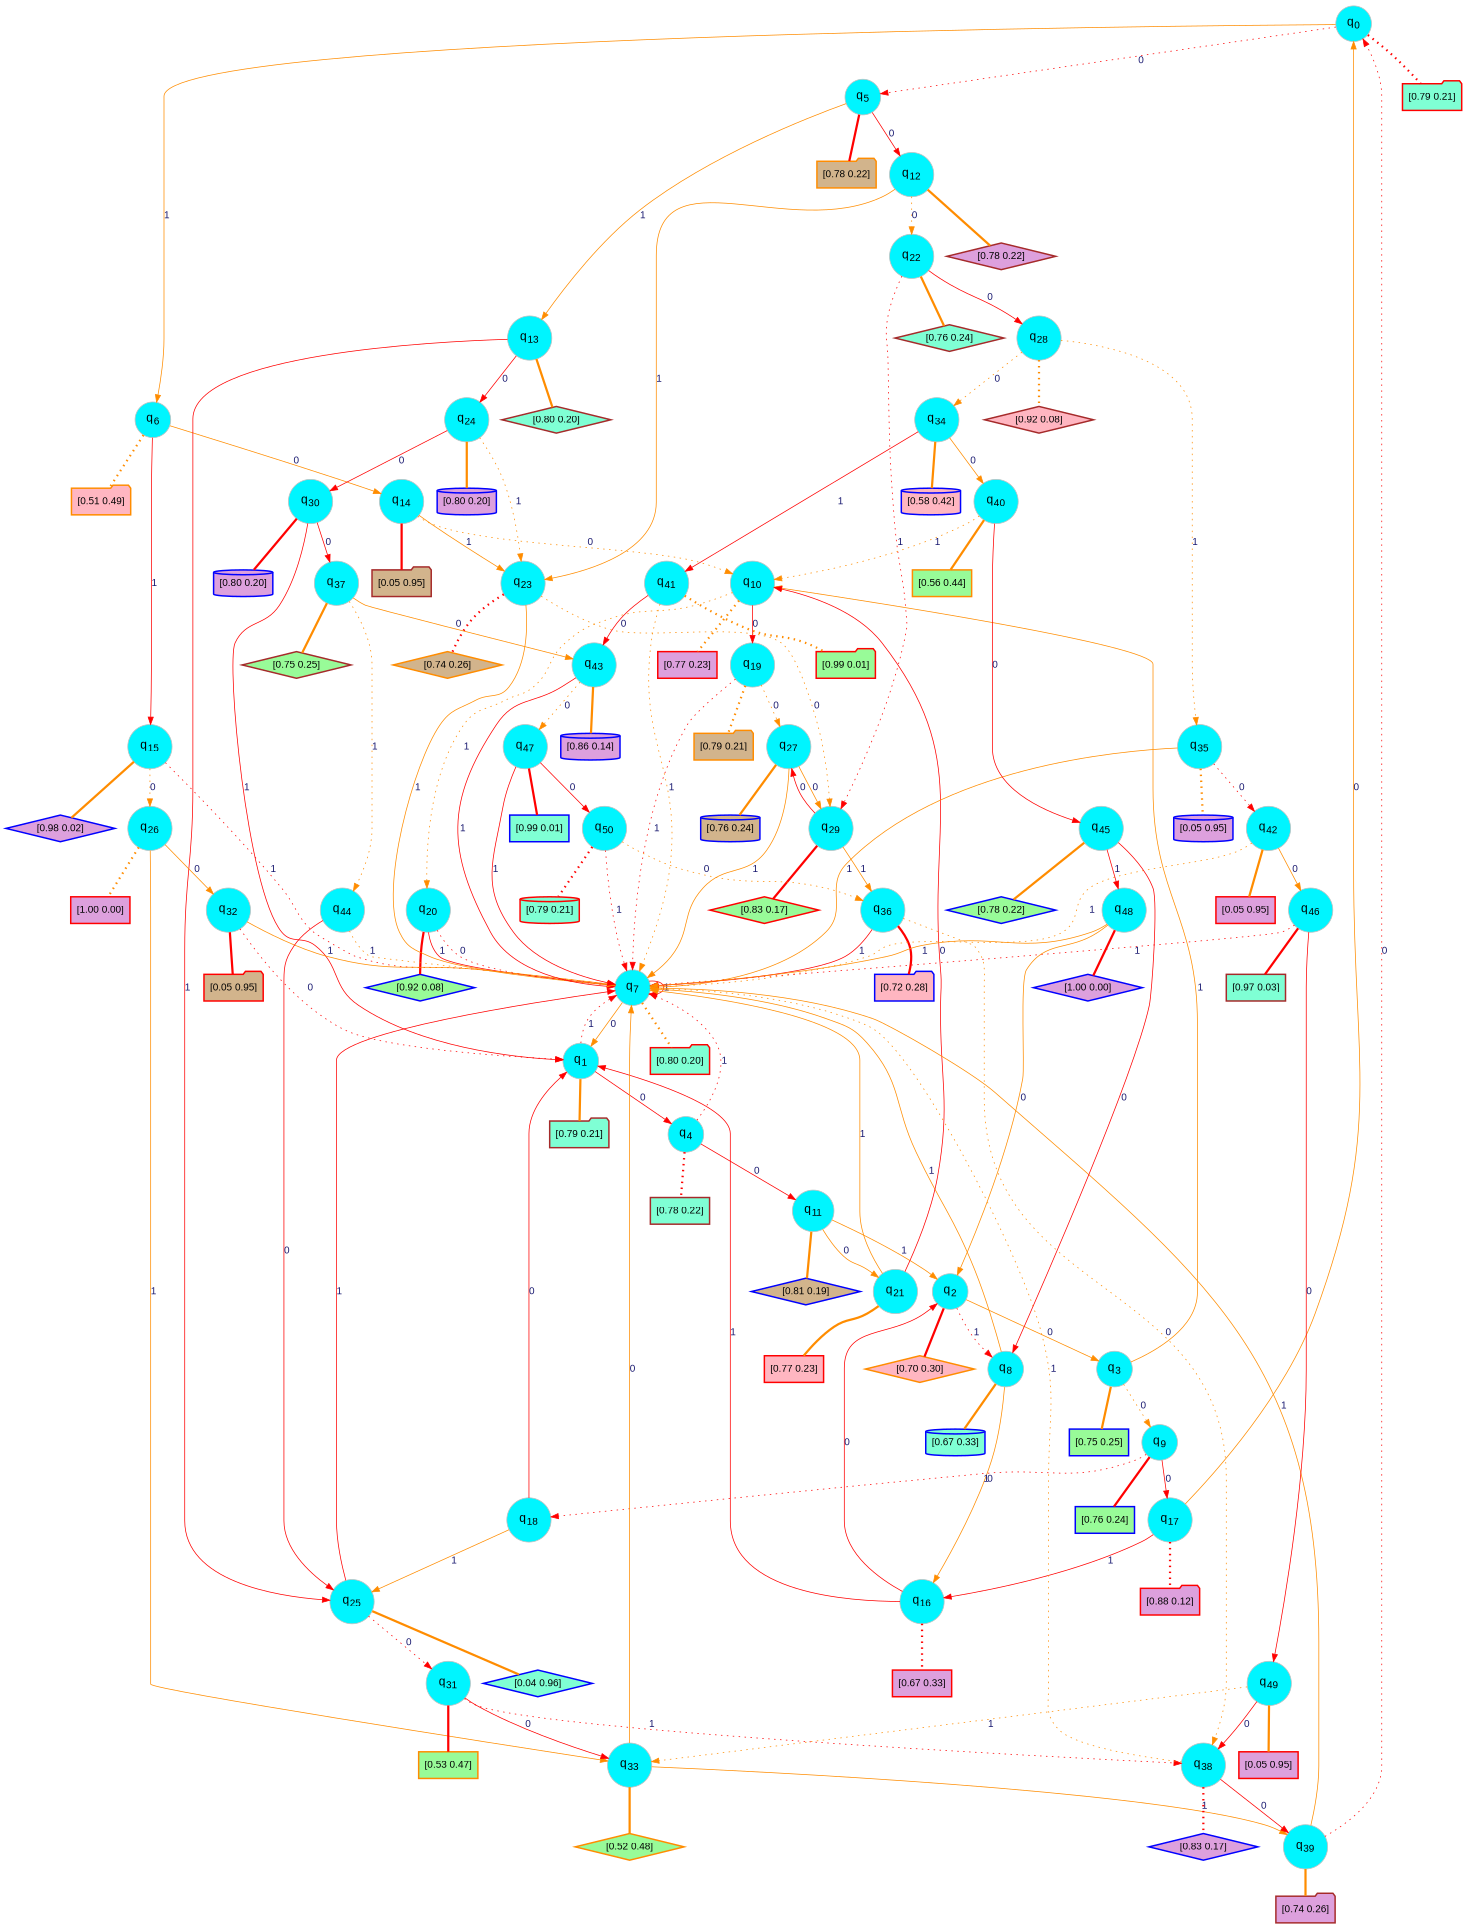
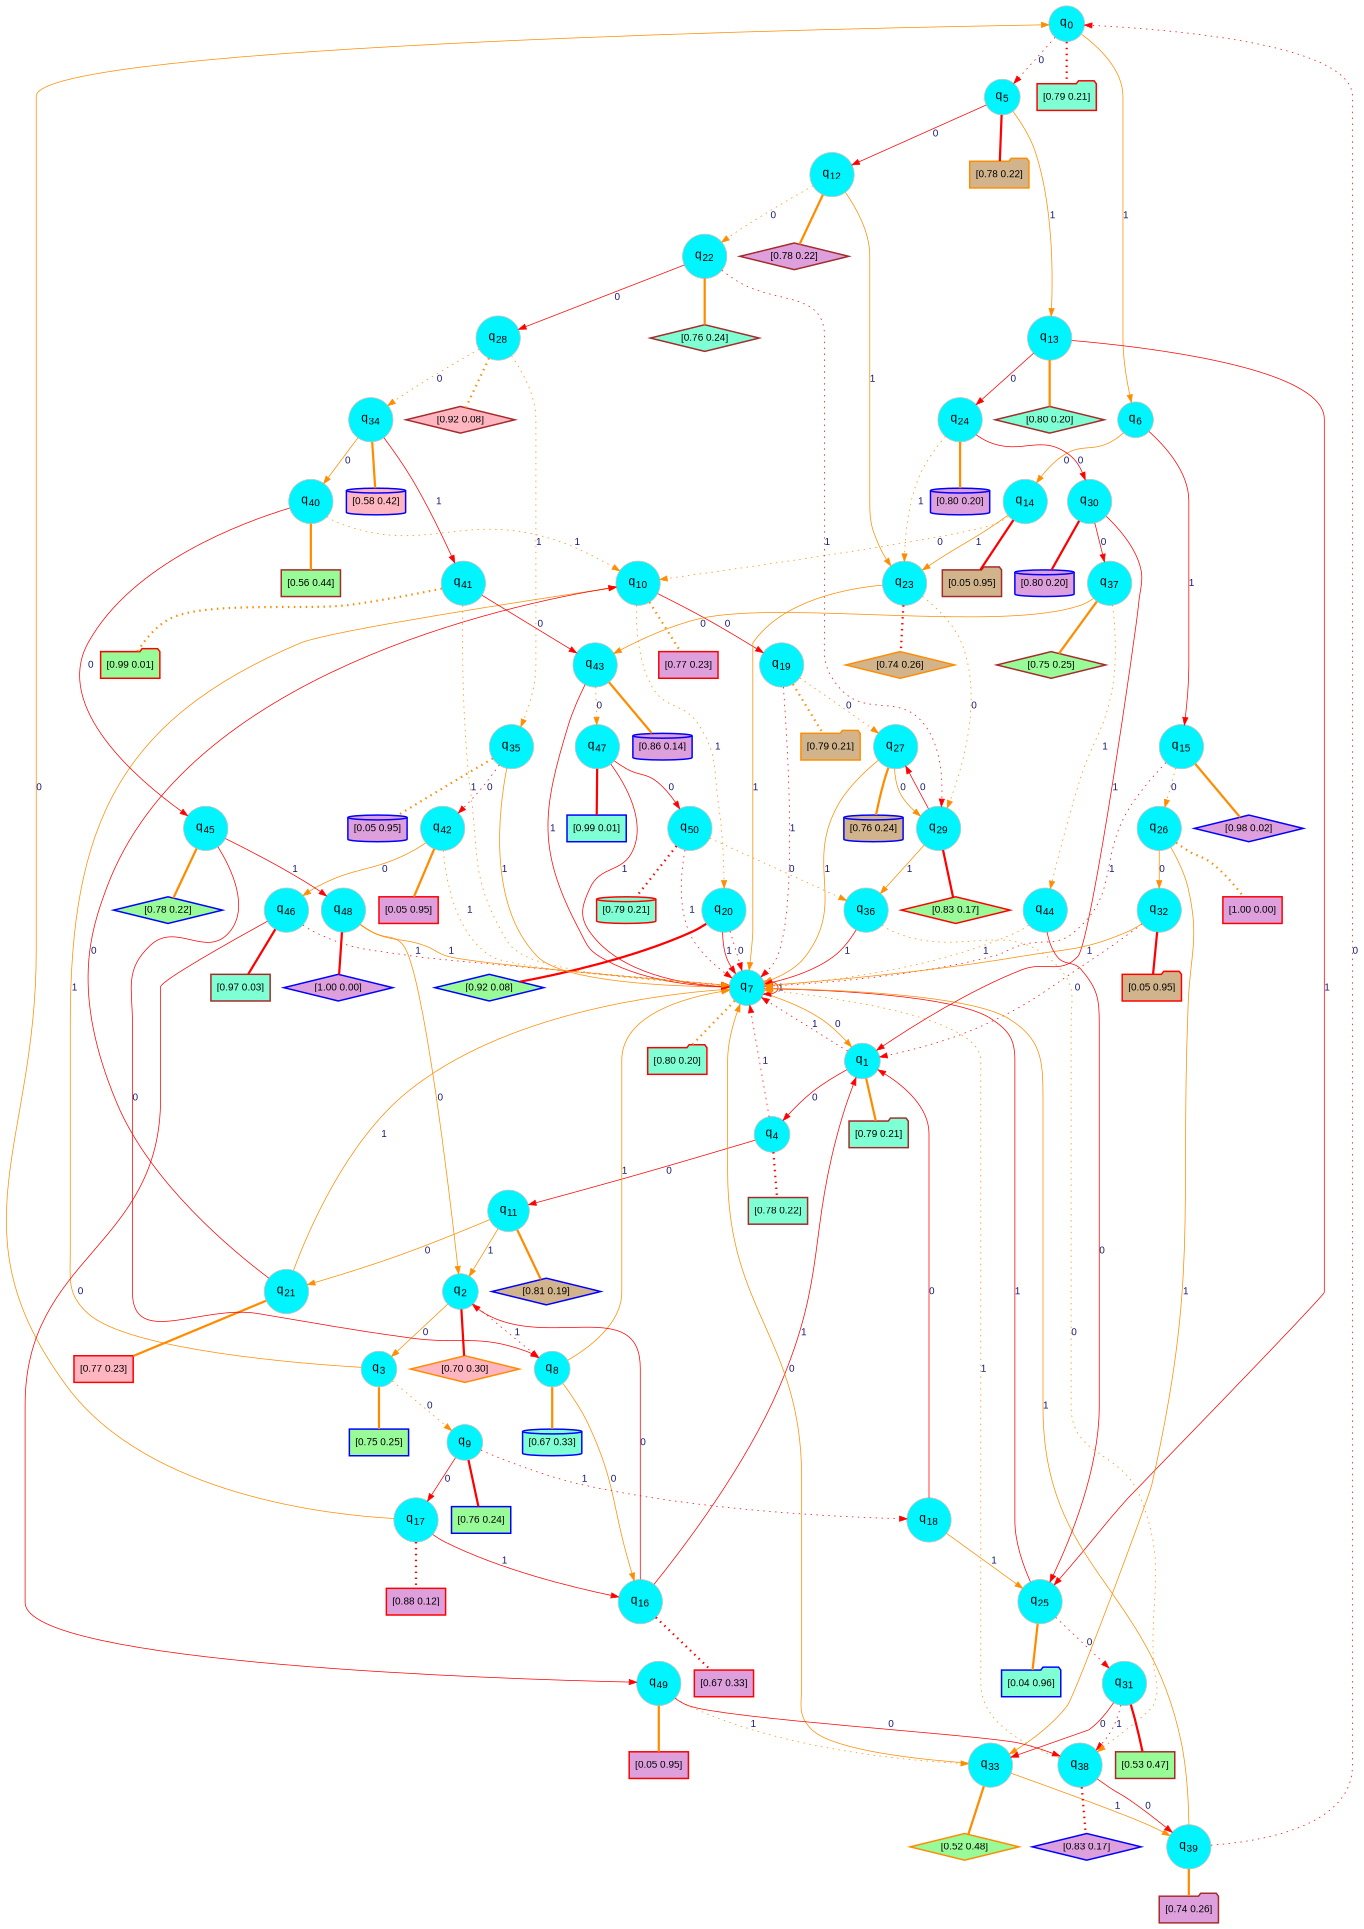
(101, 502) -> none
(942, 583) -> (311, 583)
(904, 988) -> none
(1170, 1602) -> (416, 1602)
(538, 1683) -> (1031, 1683)
(448, 1765) -> (1145, 1765)
